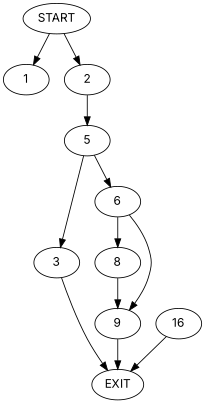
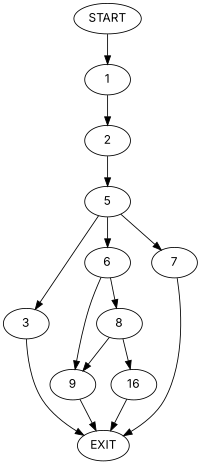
(70, 45) -> (108, 106)
none -> (175, 263)
none -> (126, 350)
